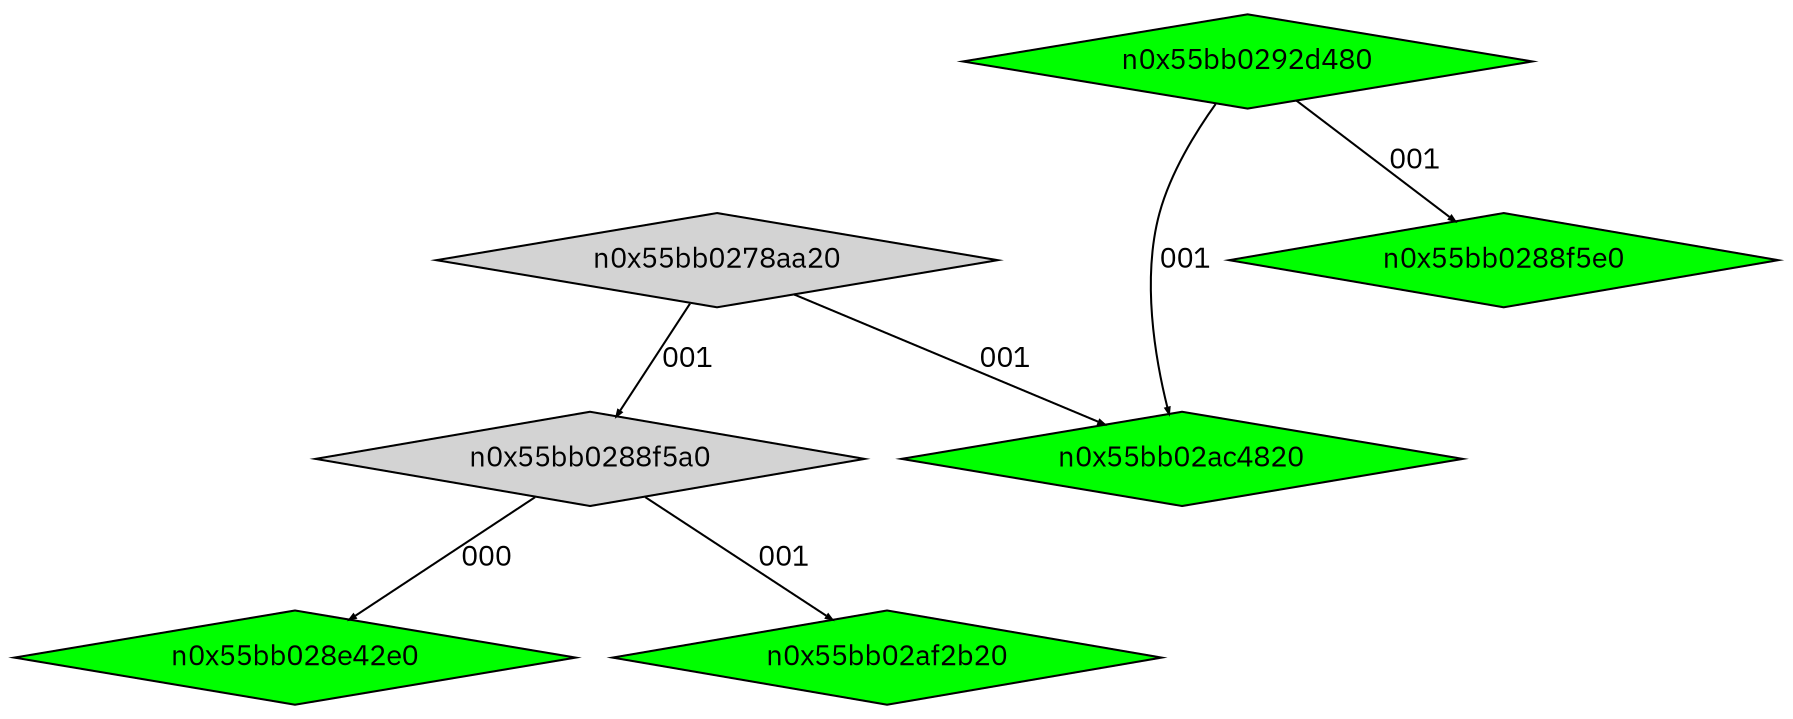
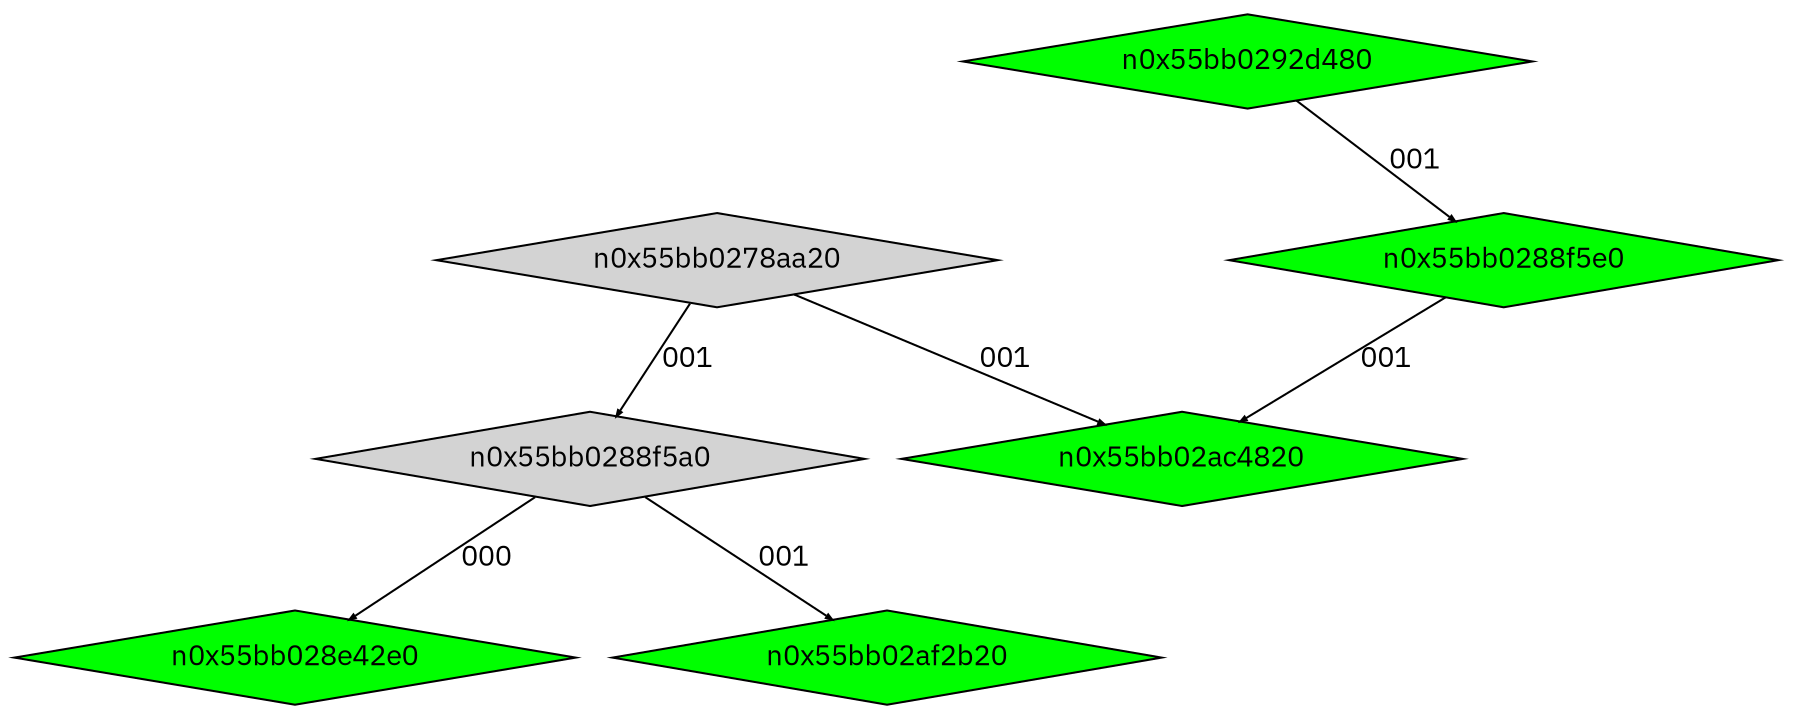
(1153, 249) -> (1346, 358)
